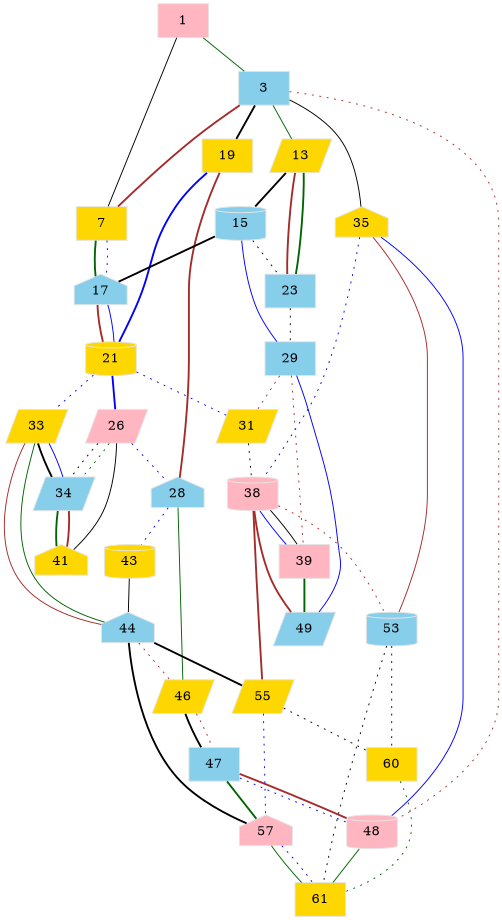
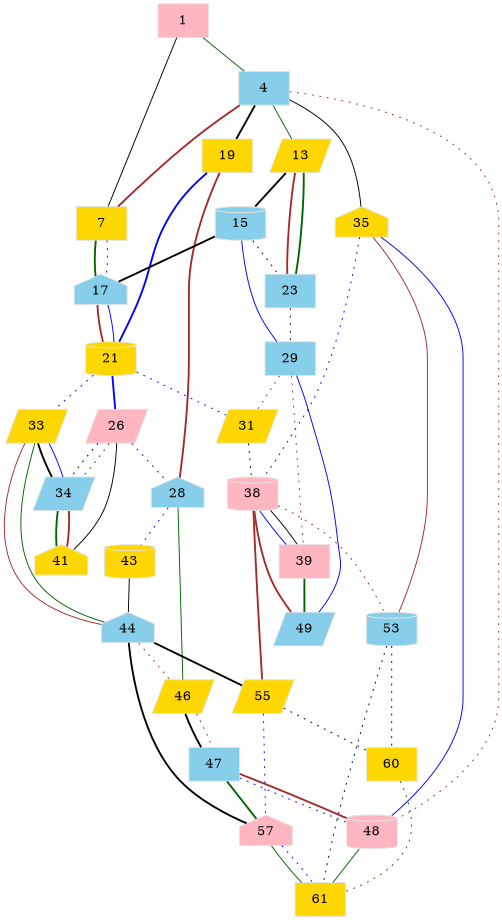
(264, 88) -> (264, 88)
